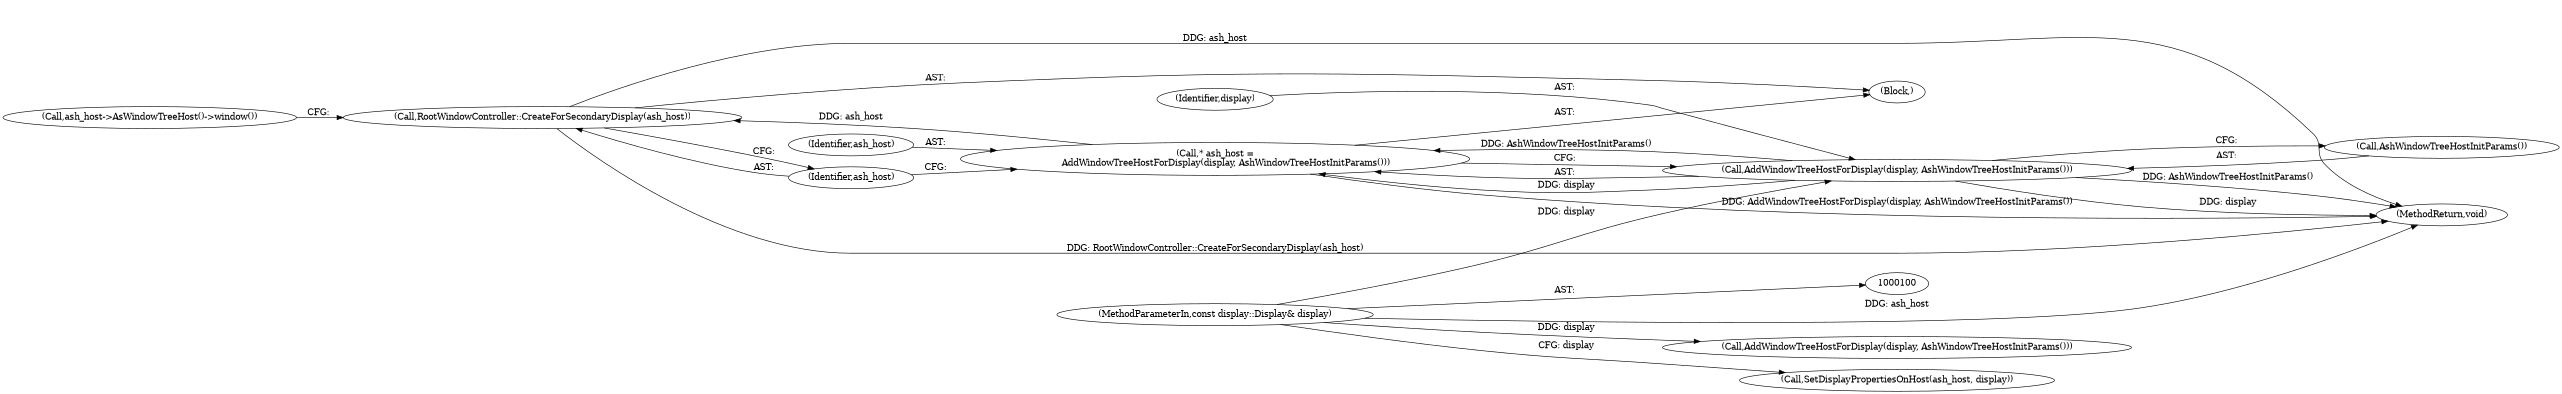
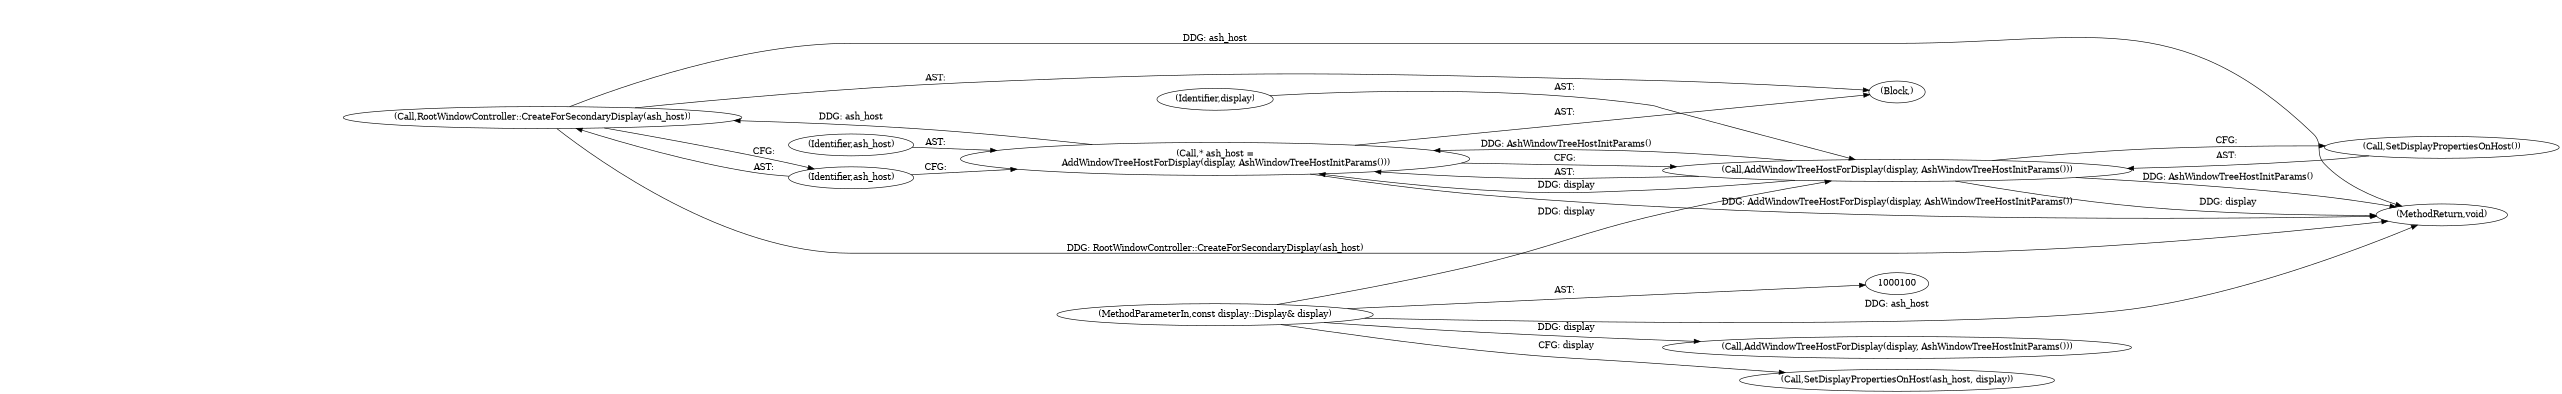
(150, 118) -> none
(2442, 147) -> (2442, 147)
